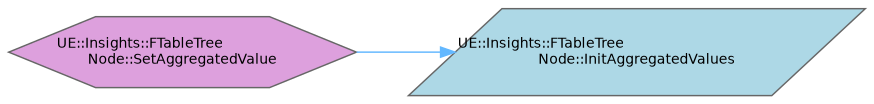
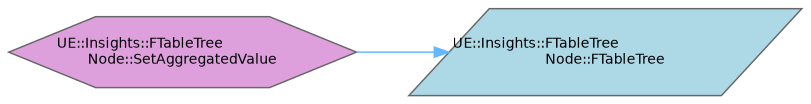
(637, 52) -> (605, 52)
